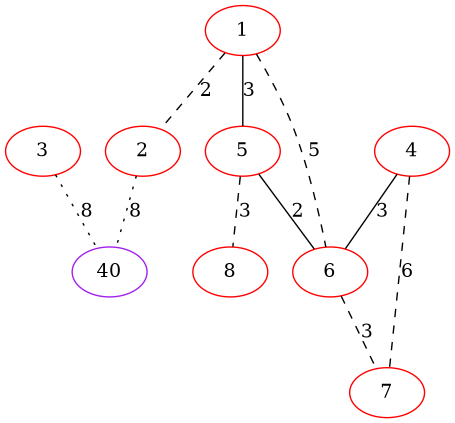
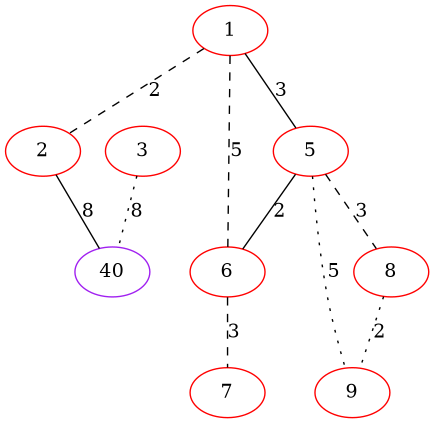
(412, 151) -> none
(126, 212) -> (78, 212)
none -> (352, 393)
